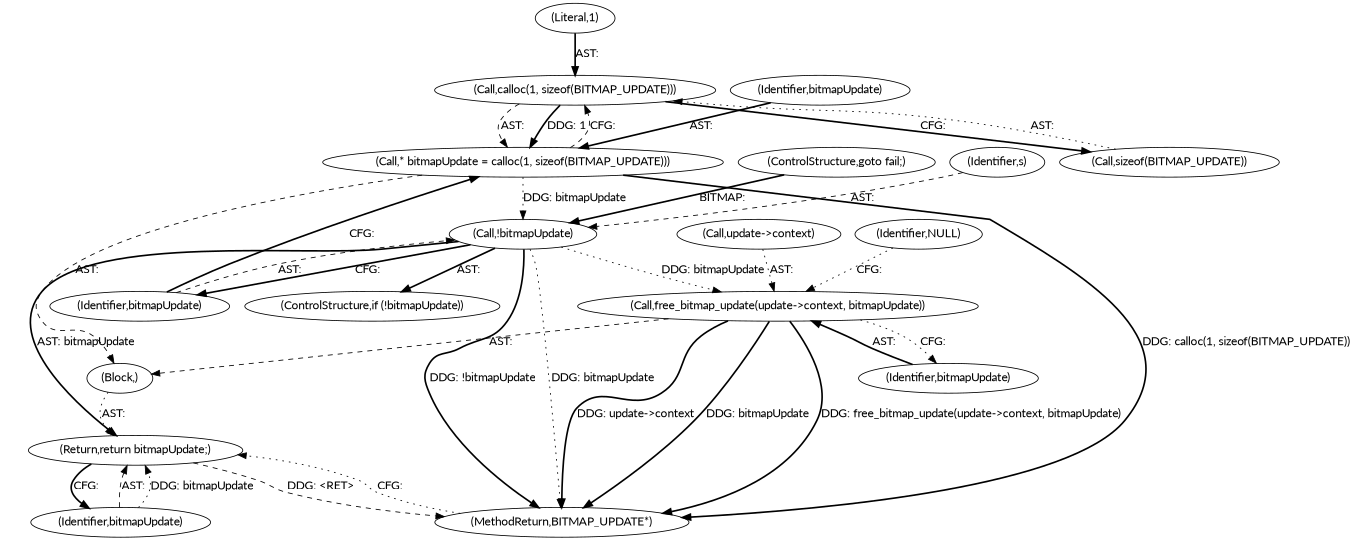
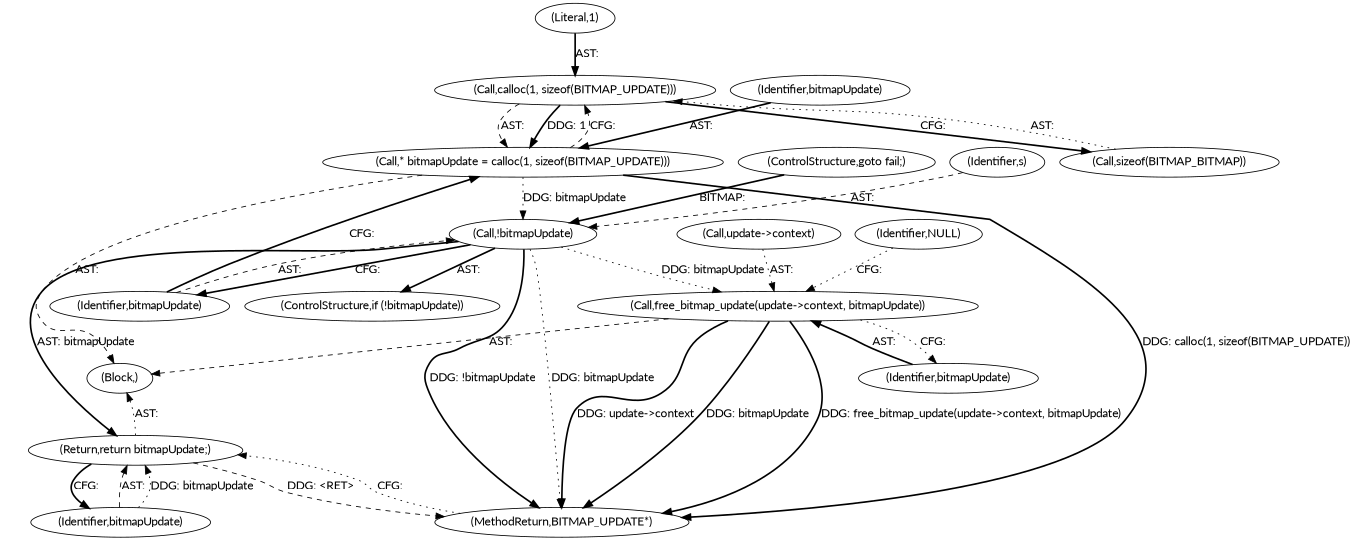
(1169, 162) -> (1169, 162)
(100, 411) -> (134, 418)
